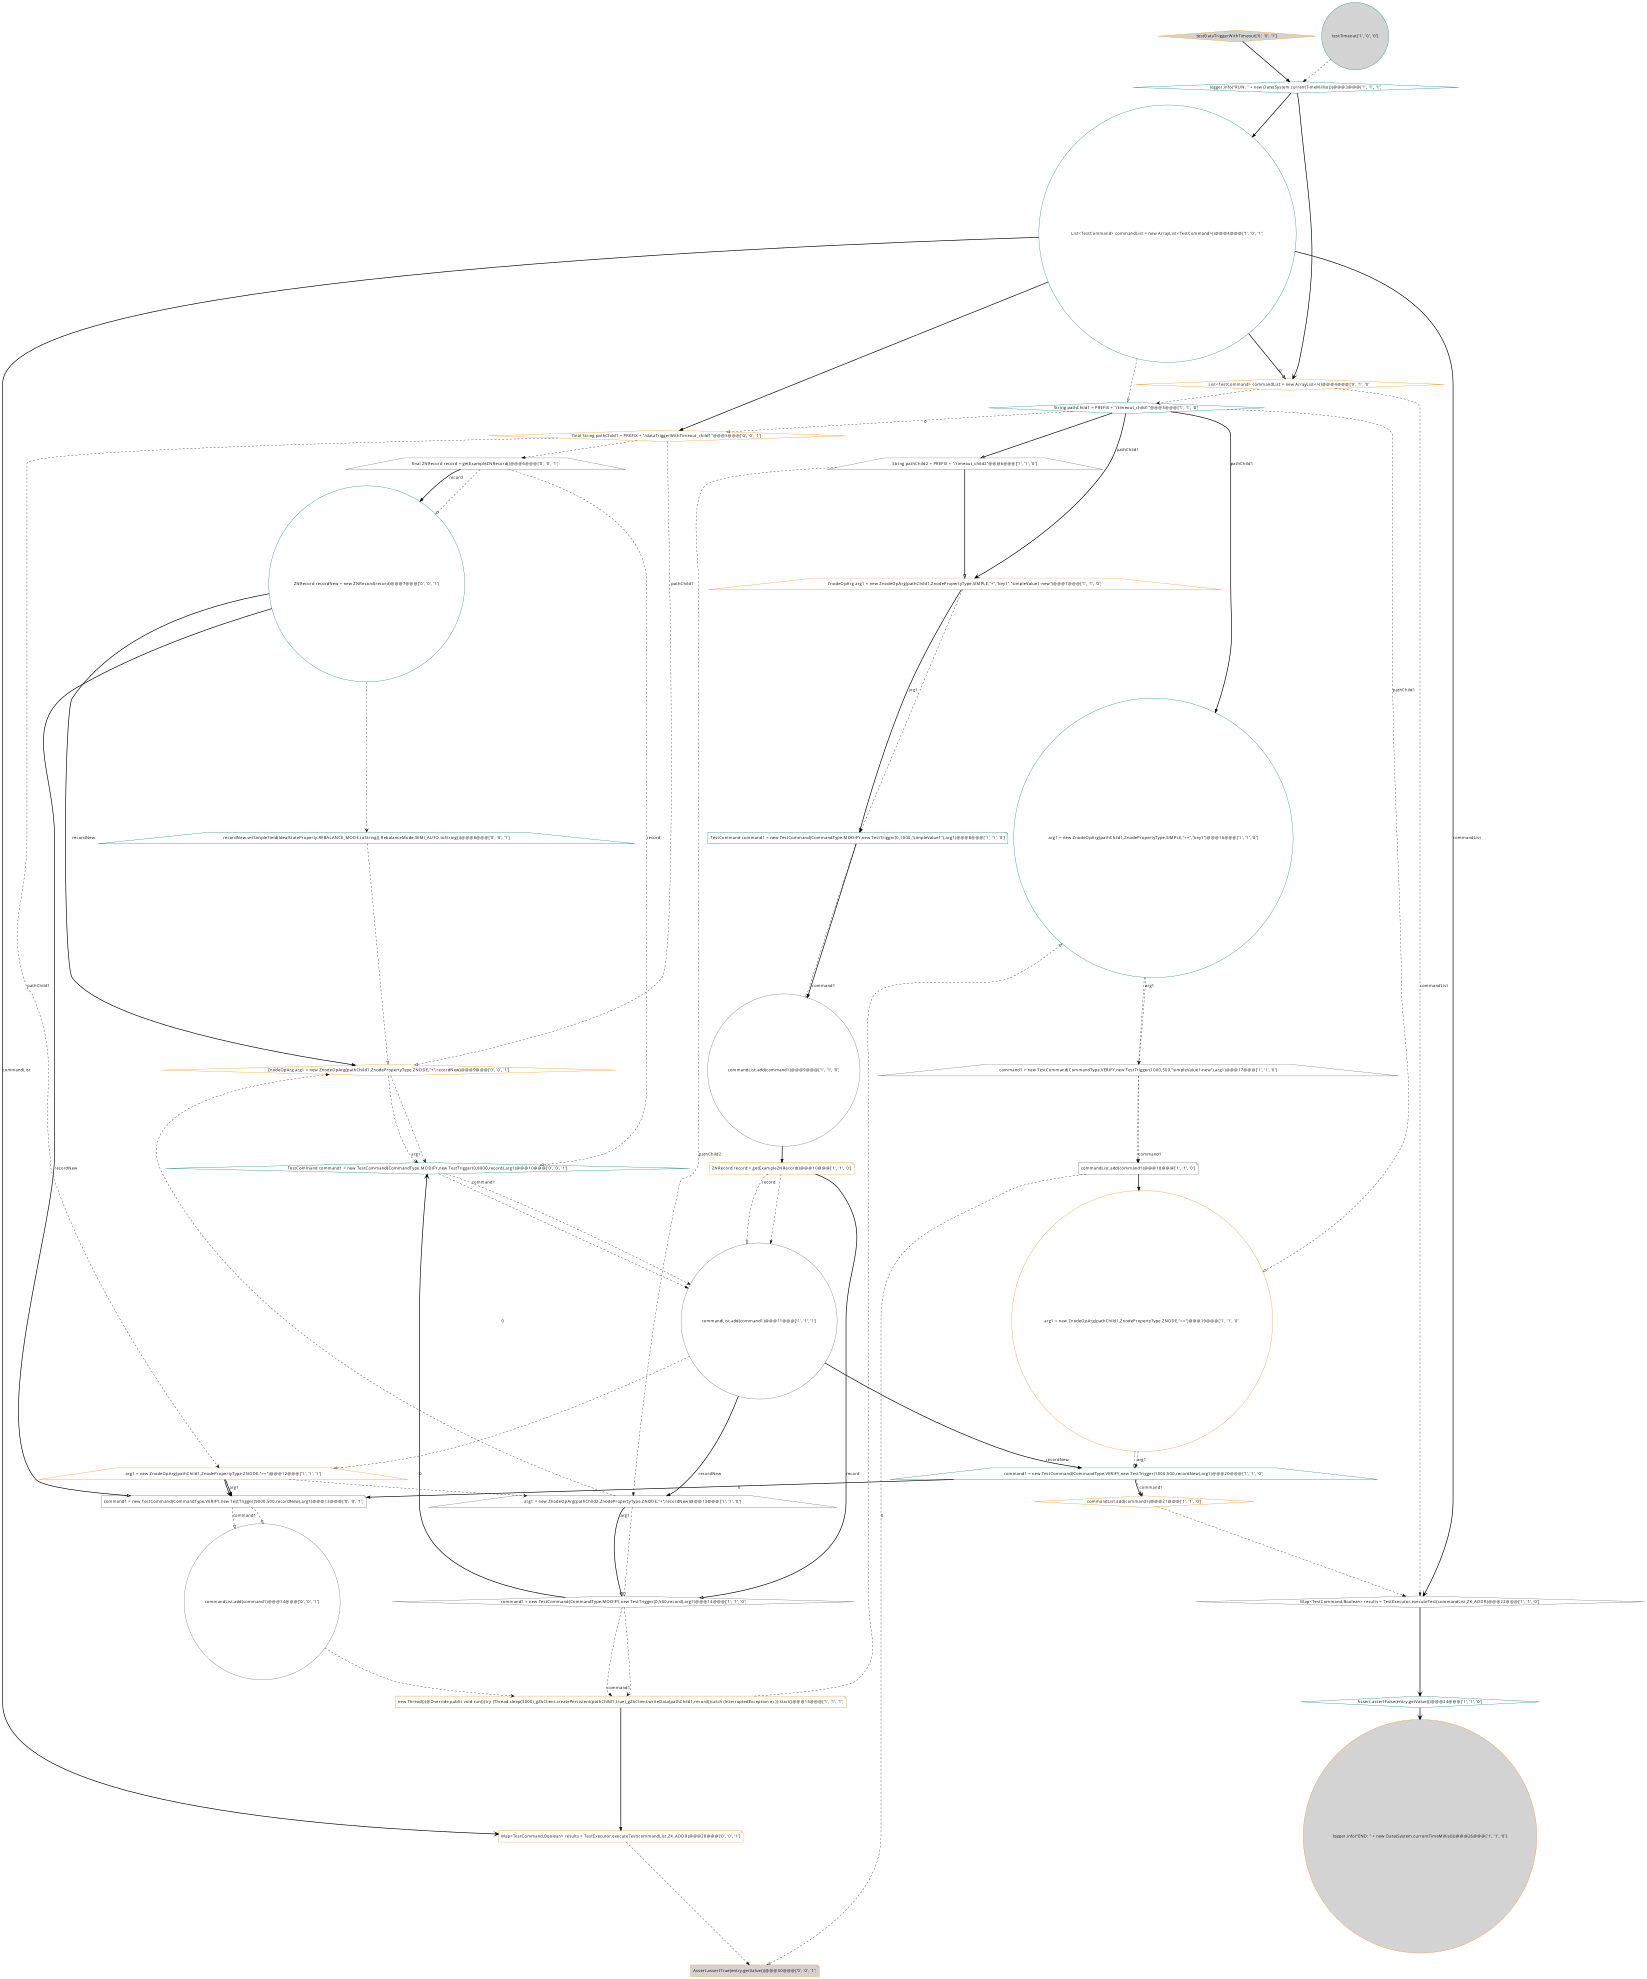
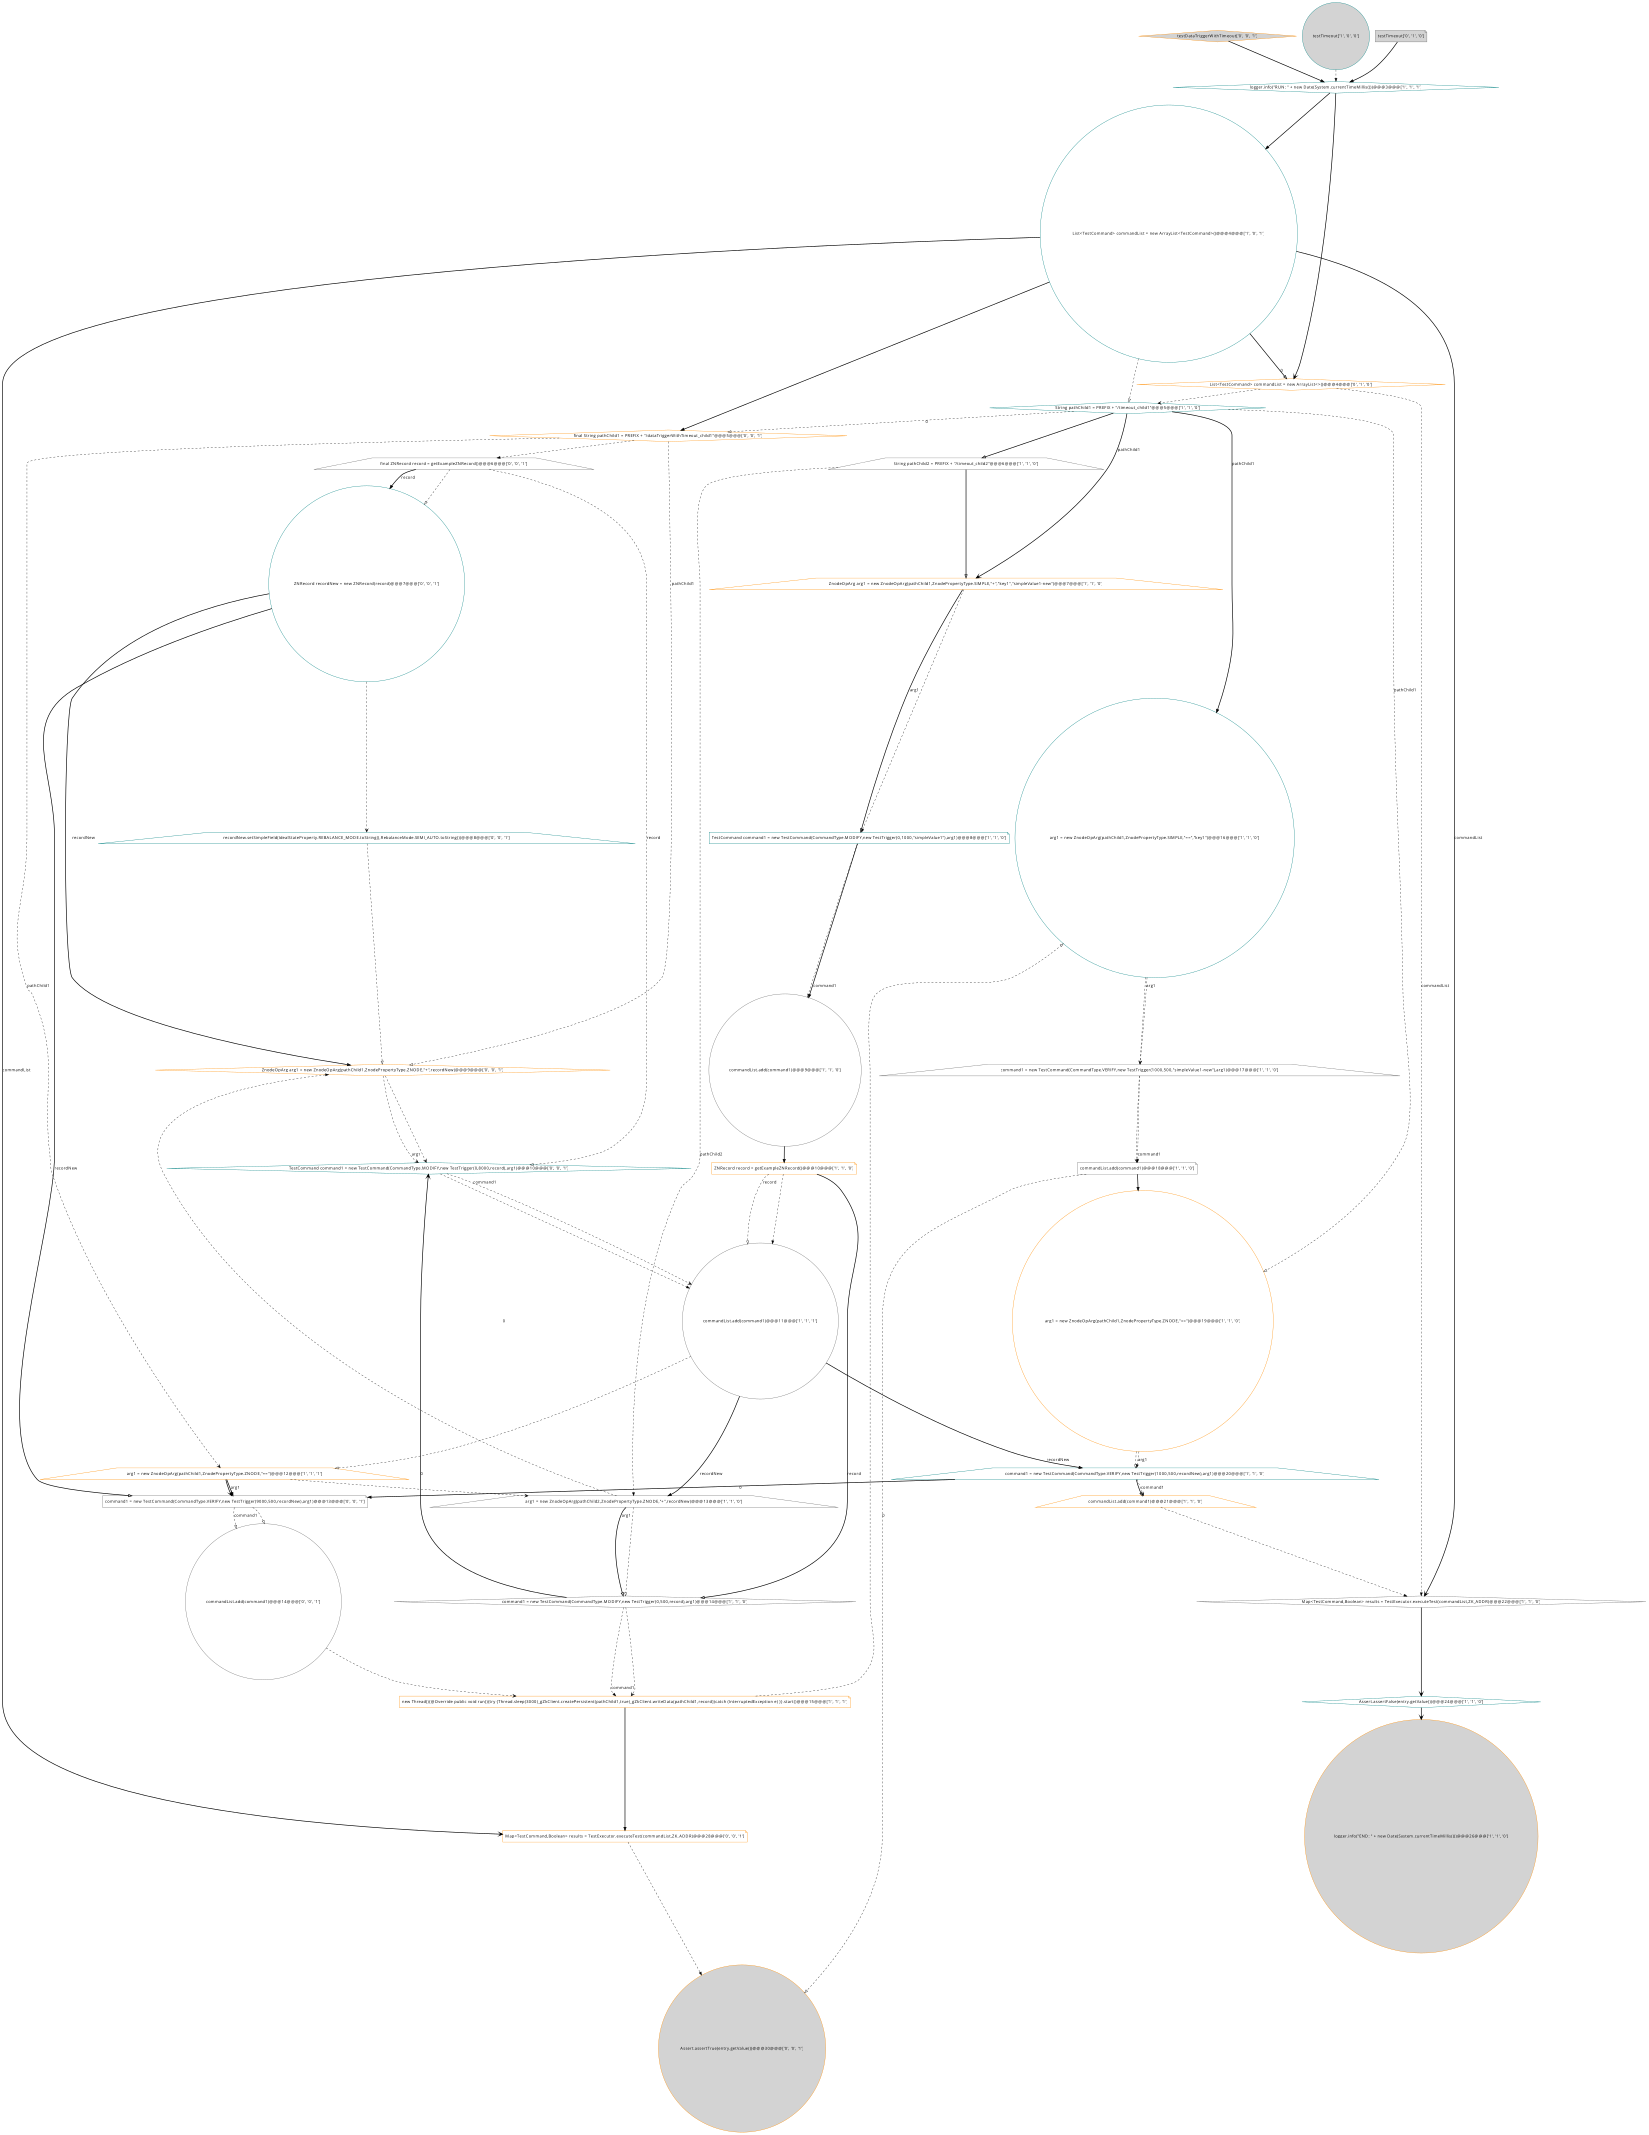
none -> (1401, 36)
(1144, 1502) -> (1146, 1502)
(755, 1971) -> (742, 2049)
